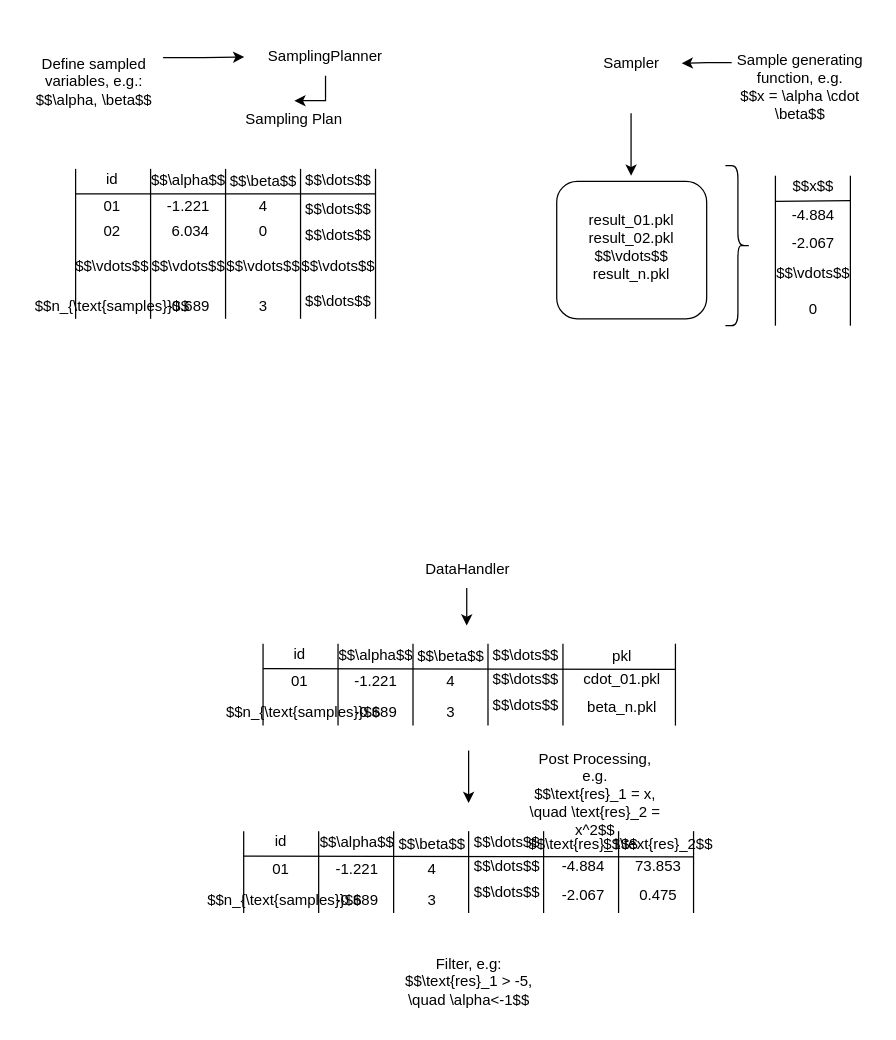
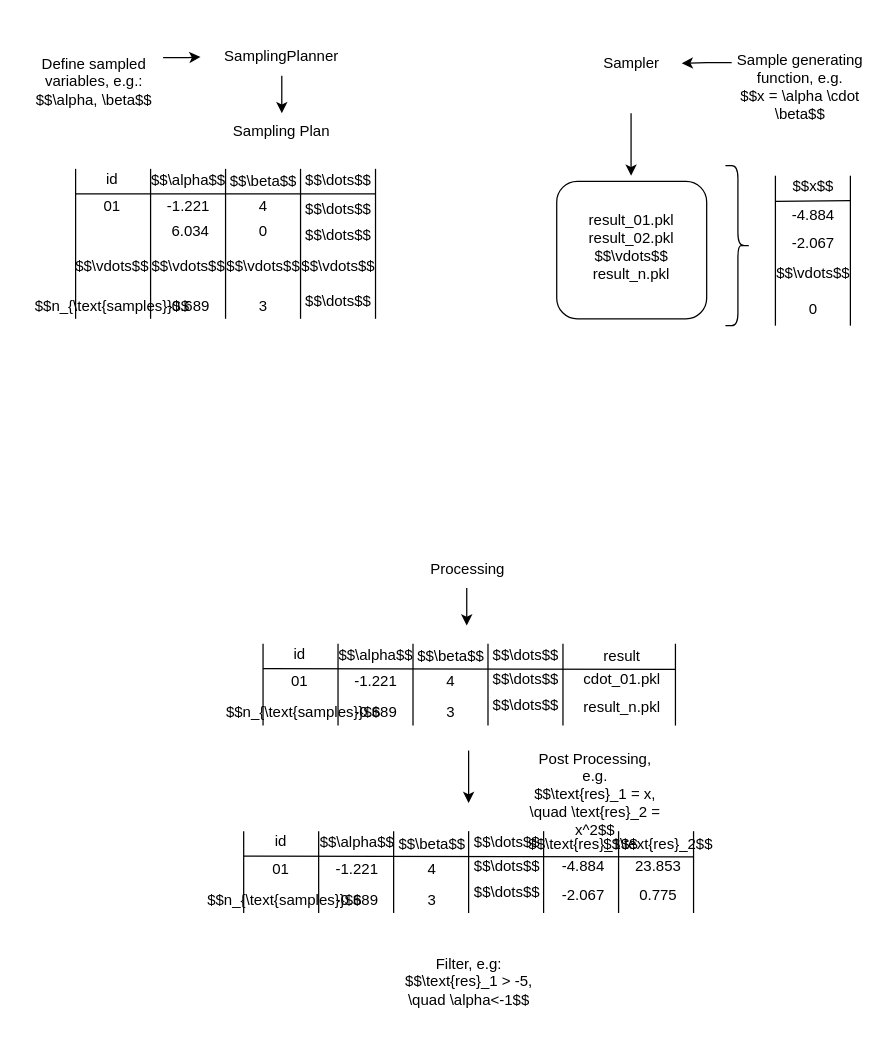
(326, 57) -> (282, 57)
(294, 119) -> (282, 132)
(113, 231) -> none
(468, 569) -> (468, 569)
(623, 657) -> (623, 657)
(623, 708) -> (623, 708)
(659, 867) -> (659, 867)
(659, 896) -> (659, 896)
